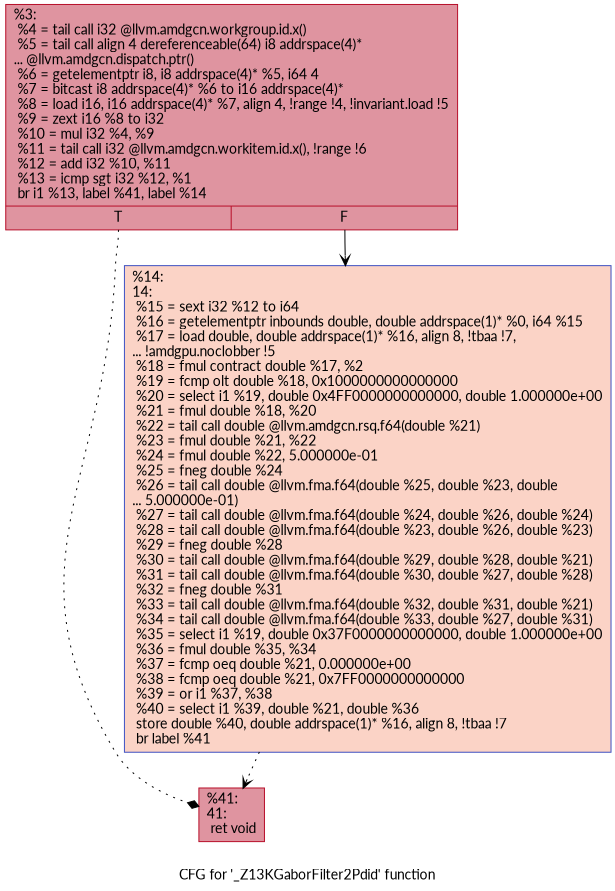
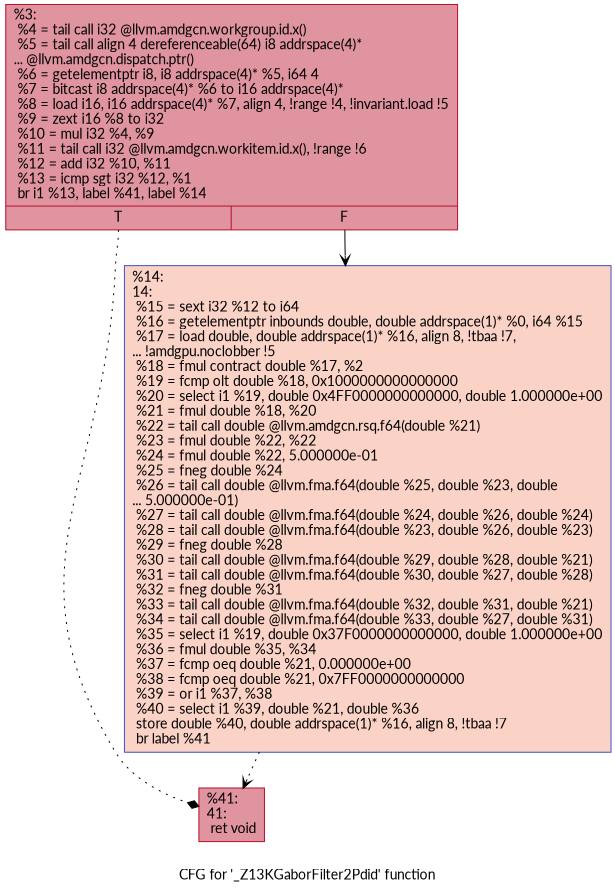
(225, 441) -> (225, 441)
